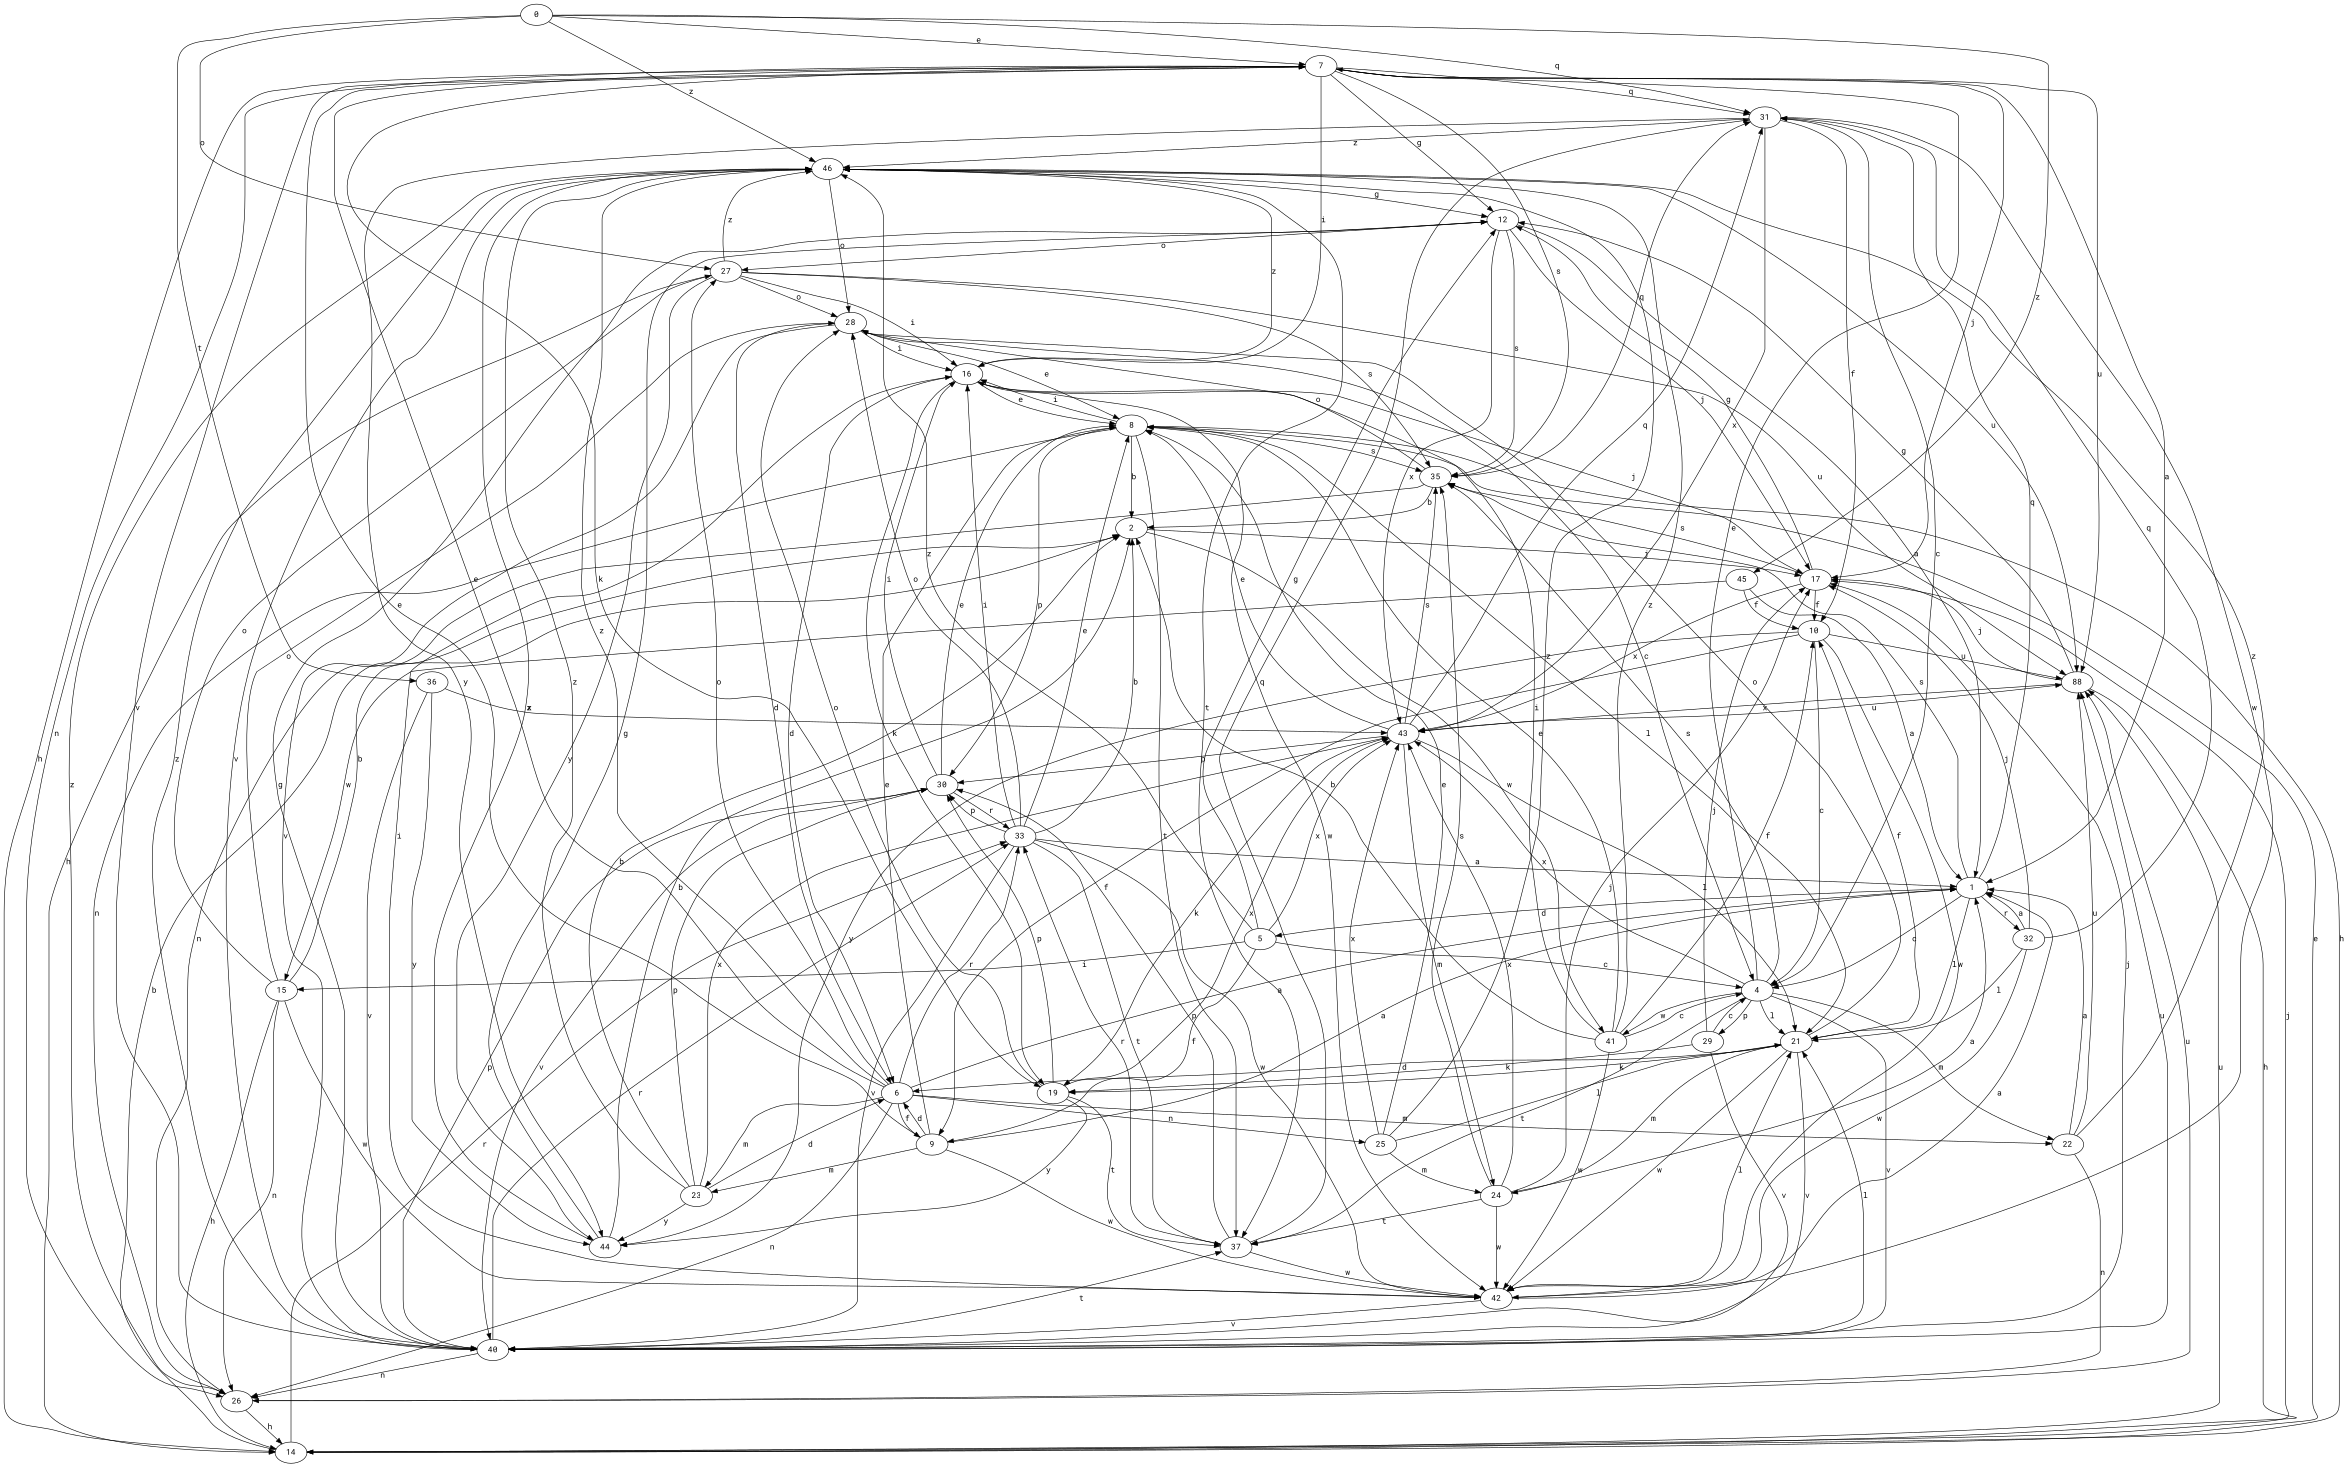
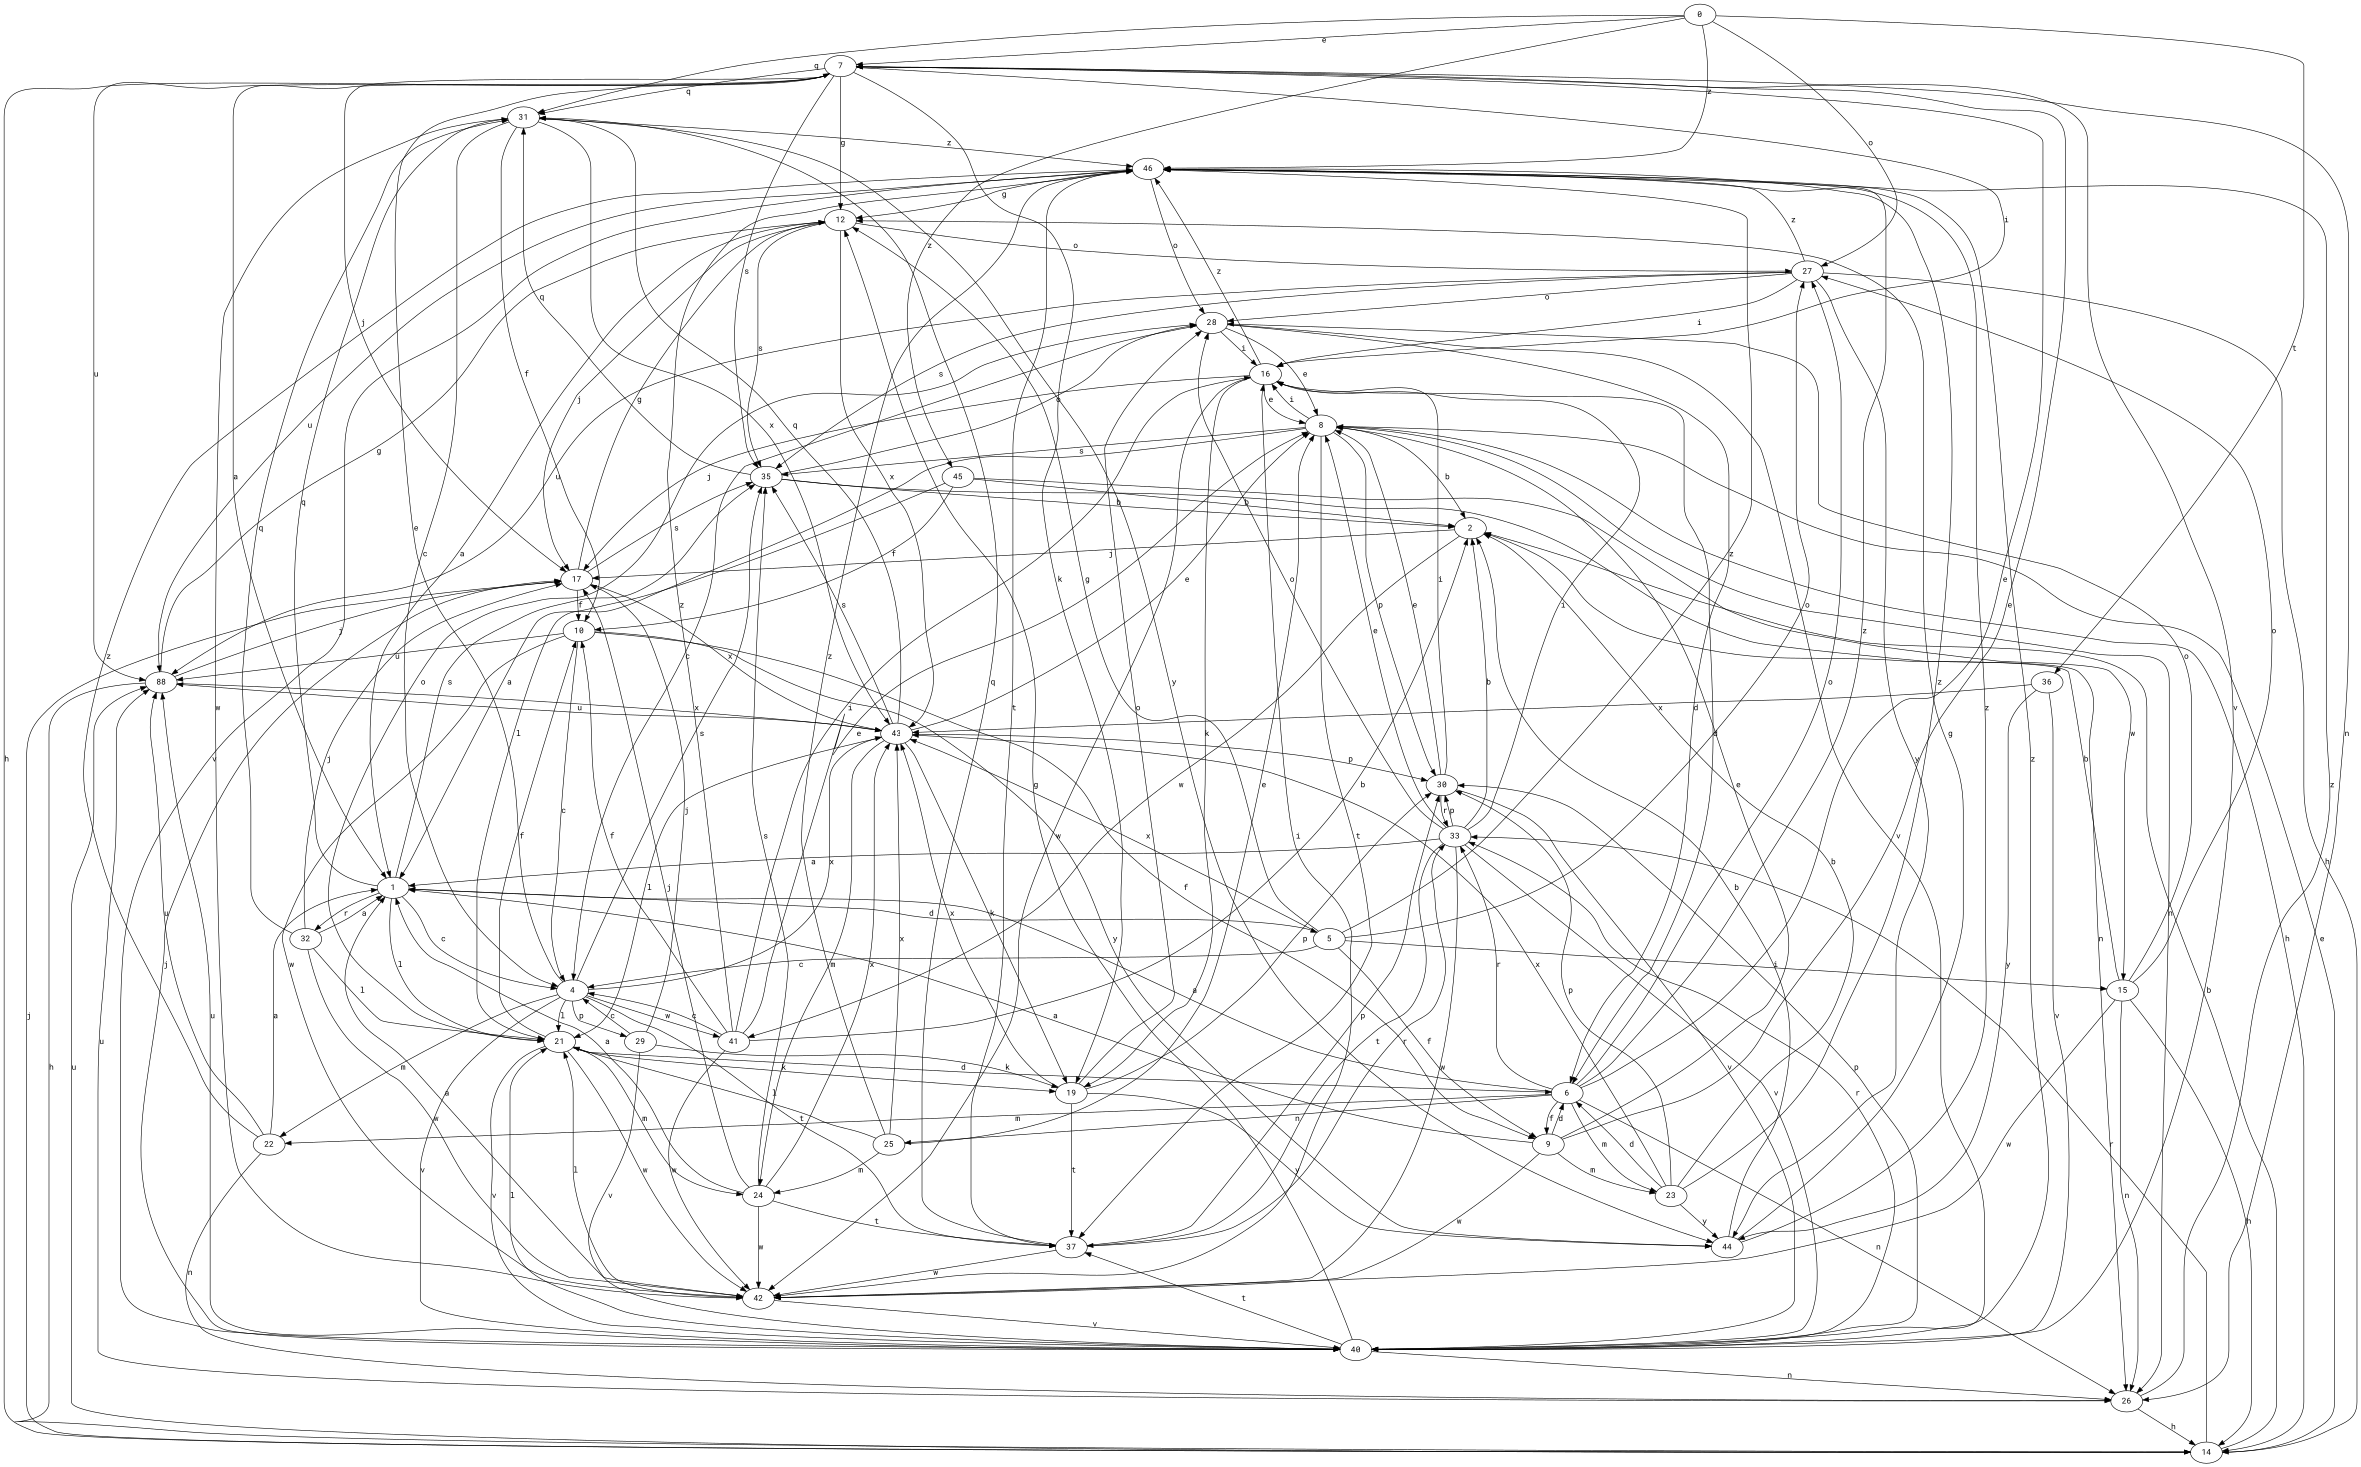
none -> (1223, 504)
none -> (1727, 718)
